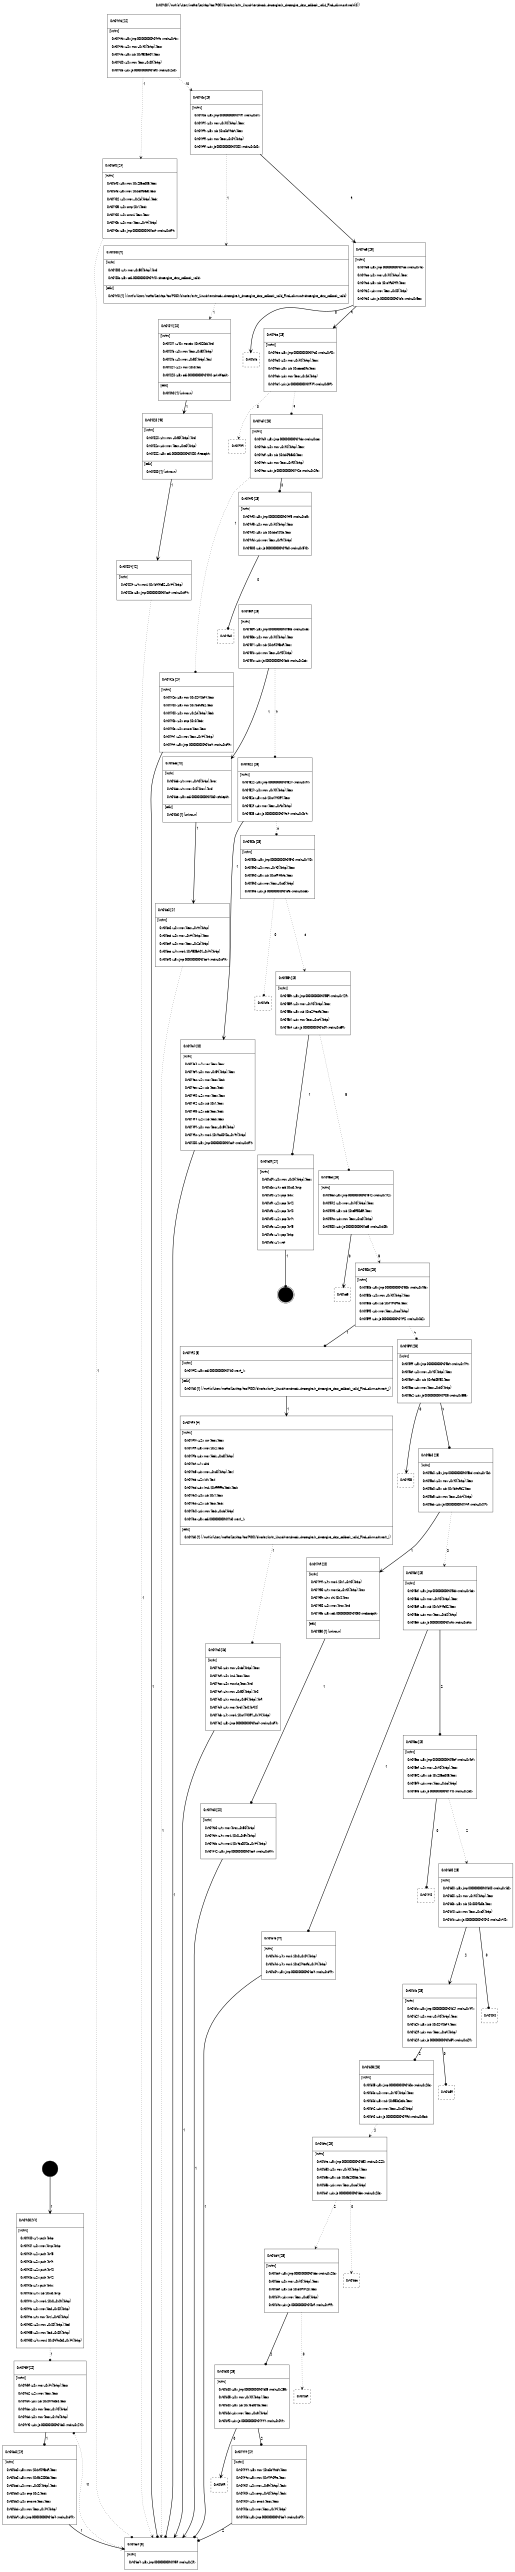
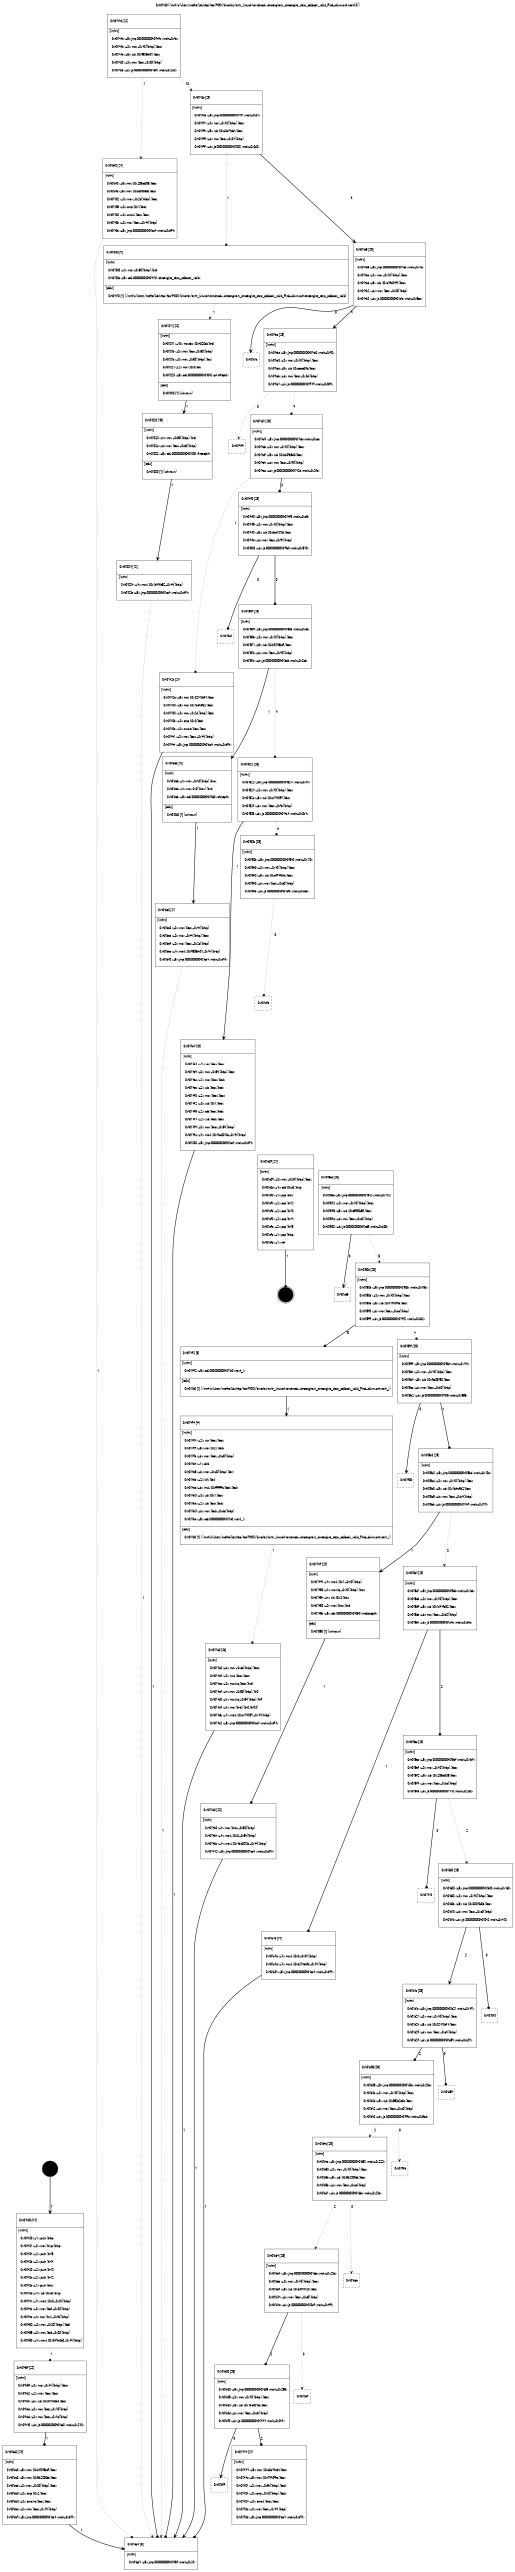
(226, 199) -> (226, 199)
none -> (275, 579)
(313, 1003) -> none
(347, 1333) -> (347, 1333)
none -> (400, 2169)
(79, 2503) -> none
(216, 2532) -> none
